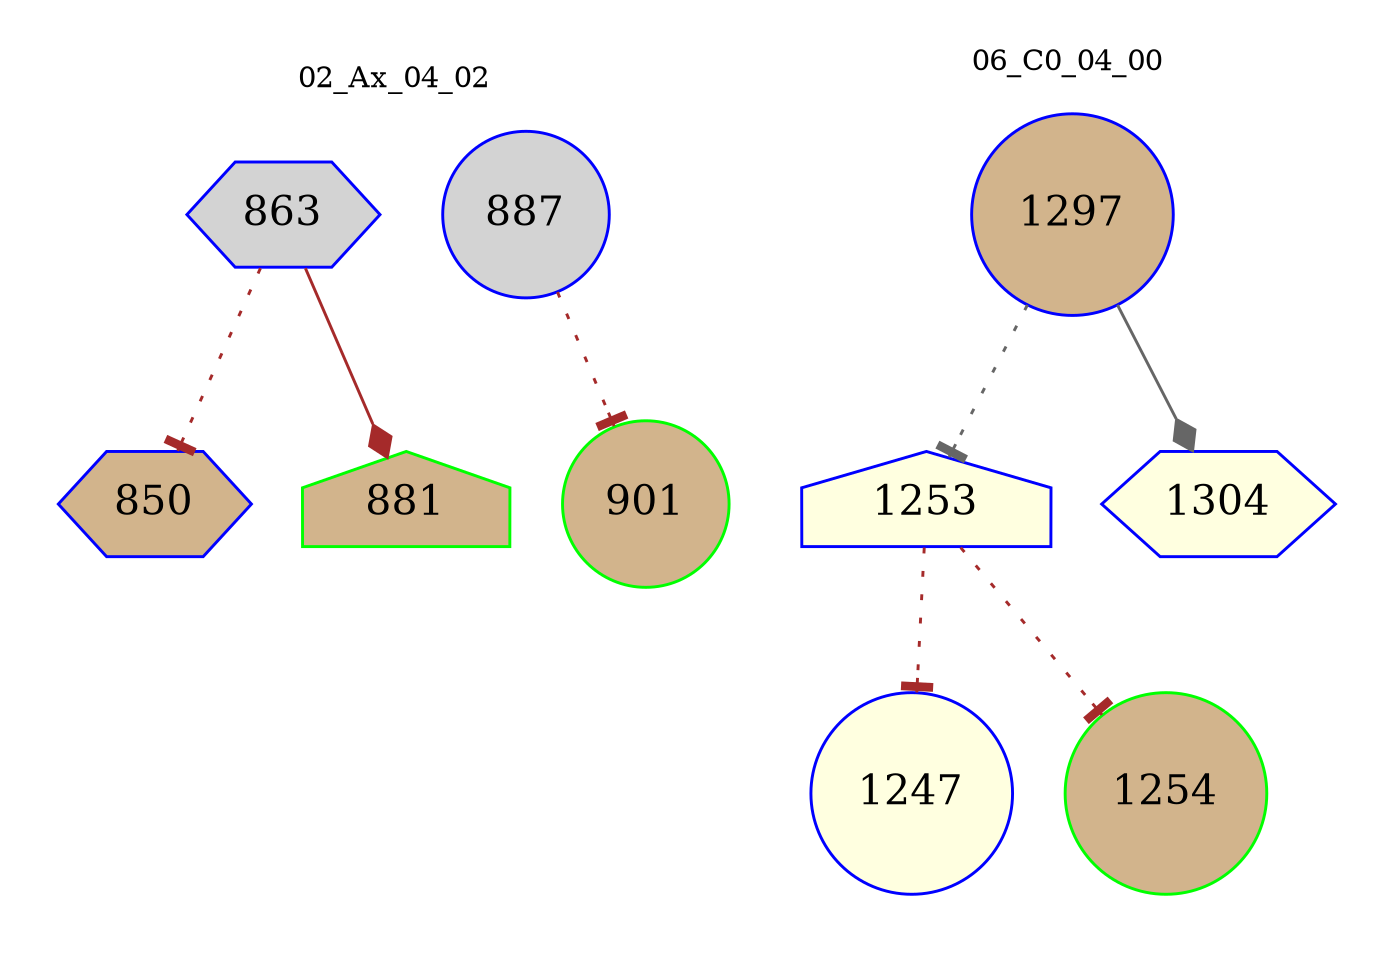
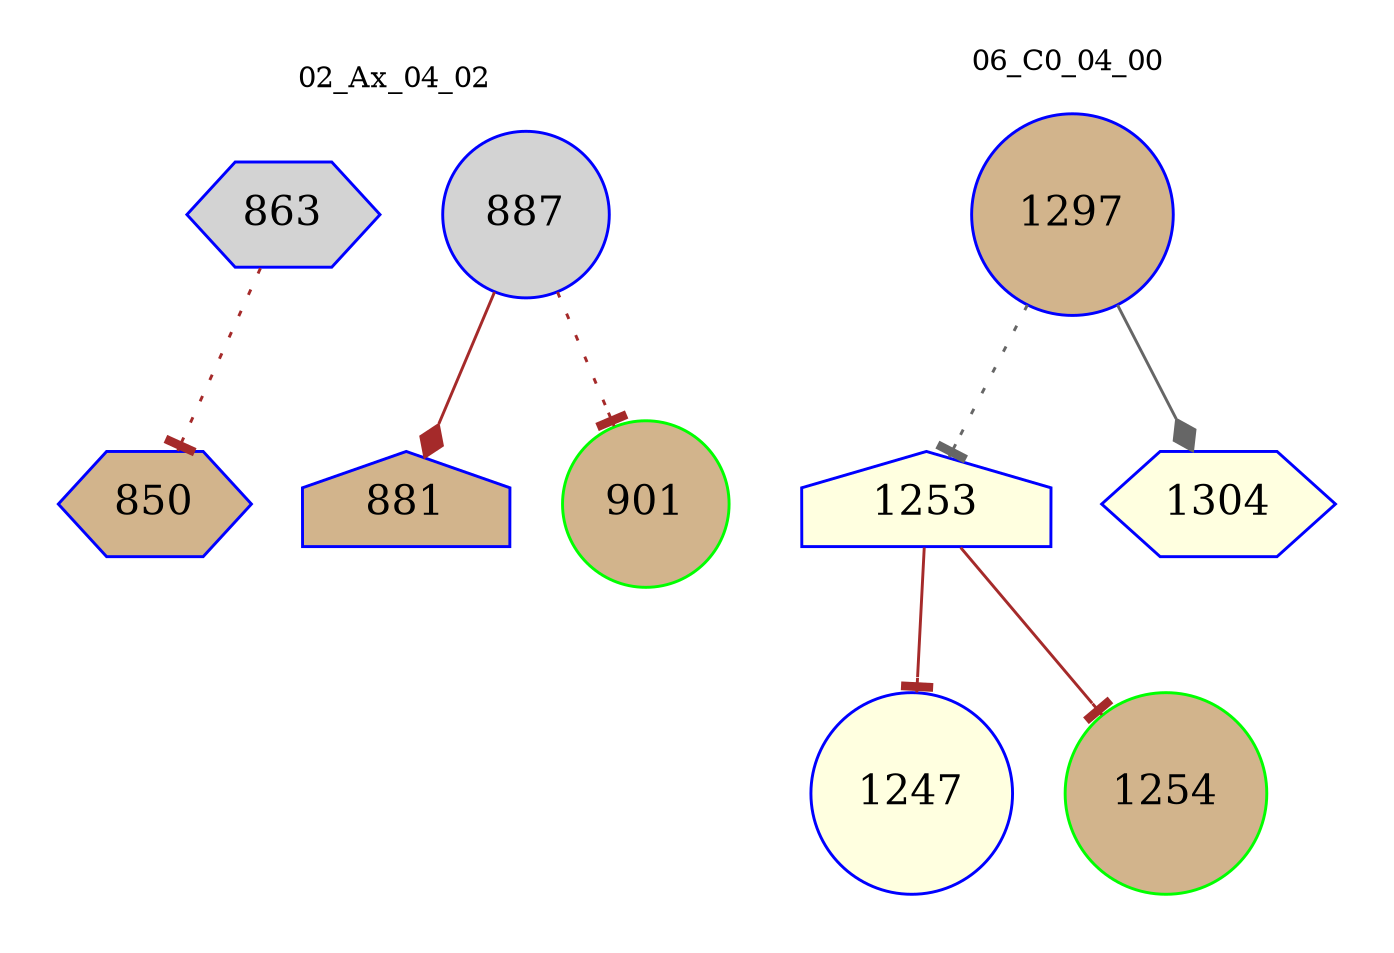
(339, 346) -> (467, 358)
(406, 504) -> (406, 504)
(921, 612) -> (921, 612)
(1026, 625) -> (1026, 625)
